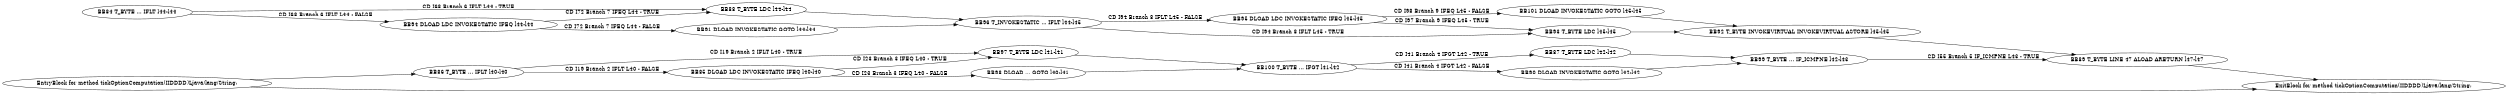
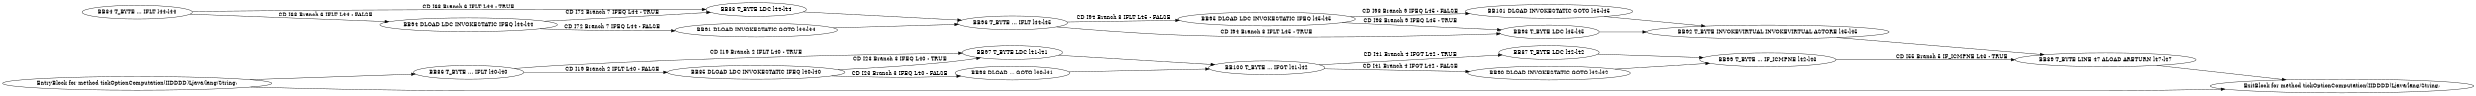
(1442, 21) -> (1410, 21)
(1028, 23) -> (1012, 23)
